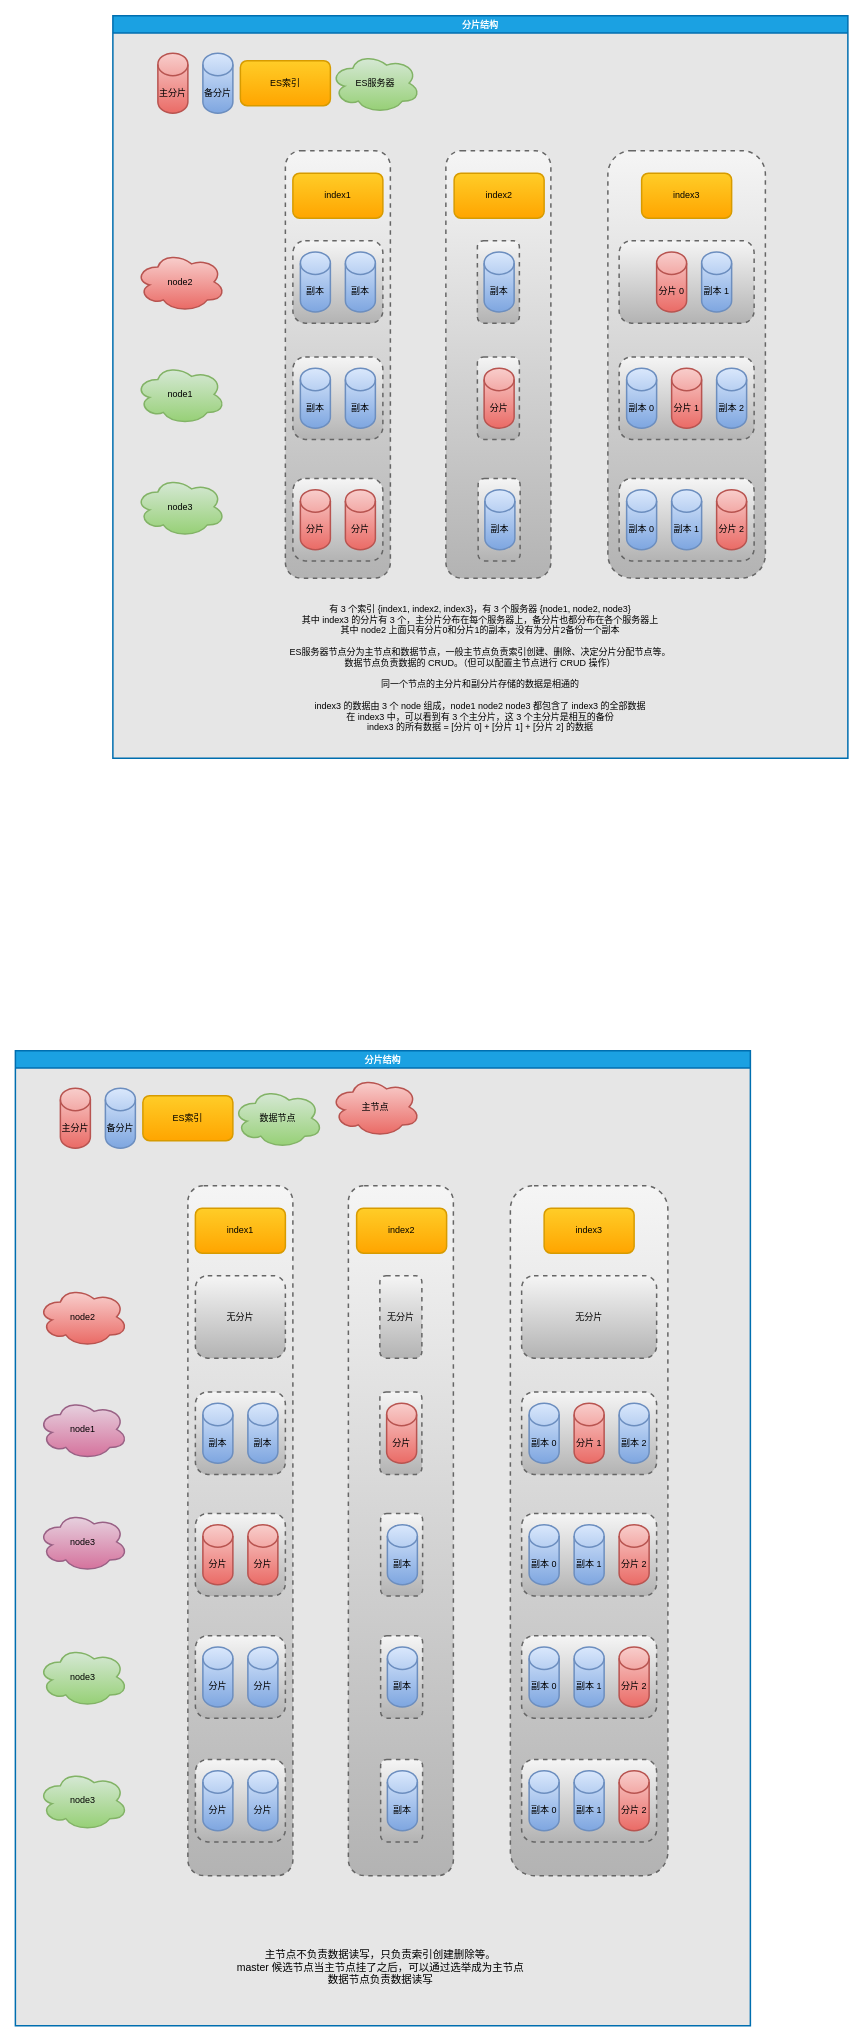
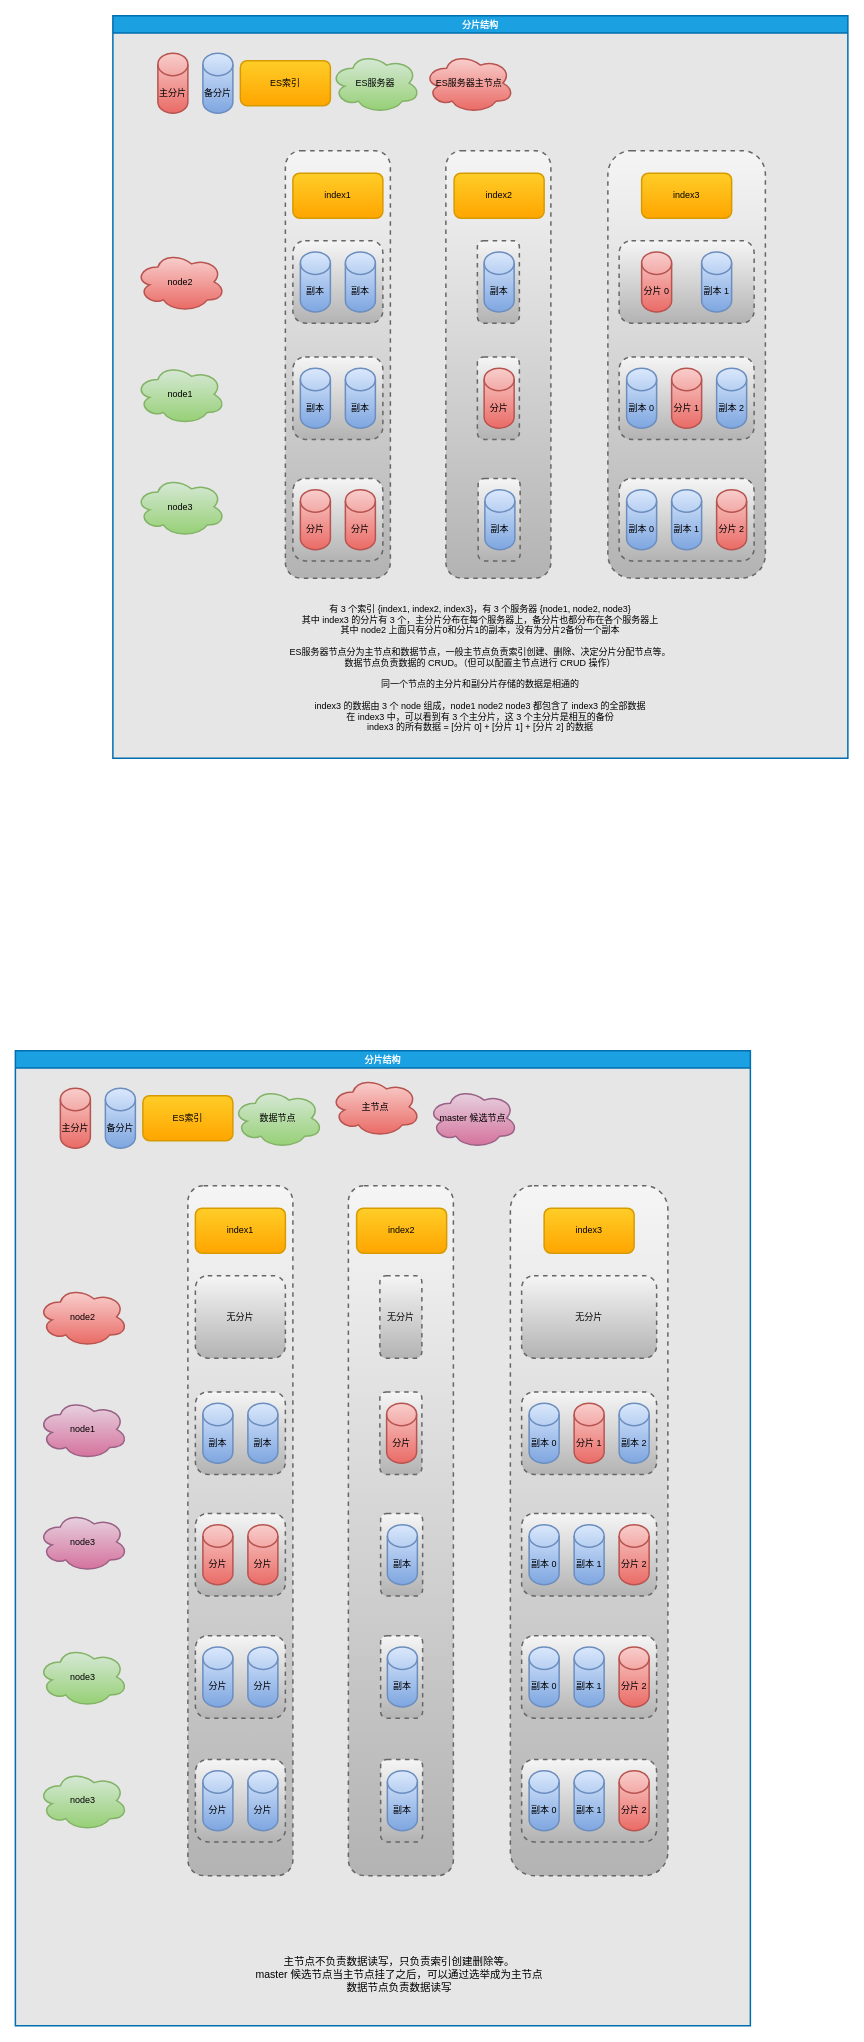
none -> (469, 83)
(672, 282) -> (657, 282)
none -> (473, 1118)
(381, 1967) -> (399, 1974)
